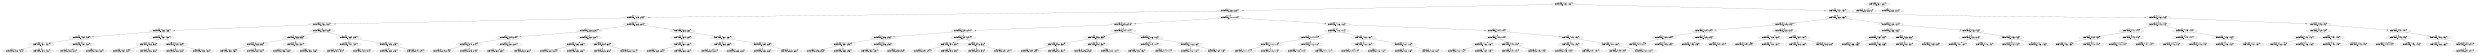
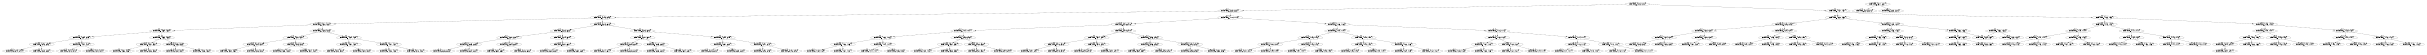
(1897, 34) -> (1971, 34)
